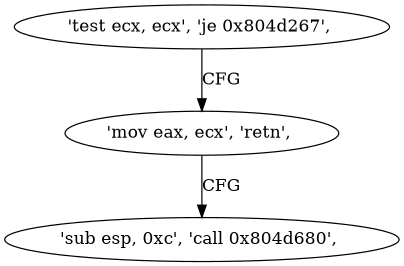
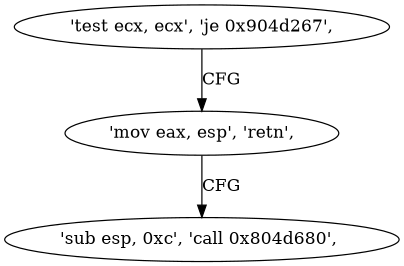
(202, 27) -> (202, 27)
(202, 133) -> (202, 133)
